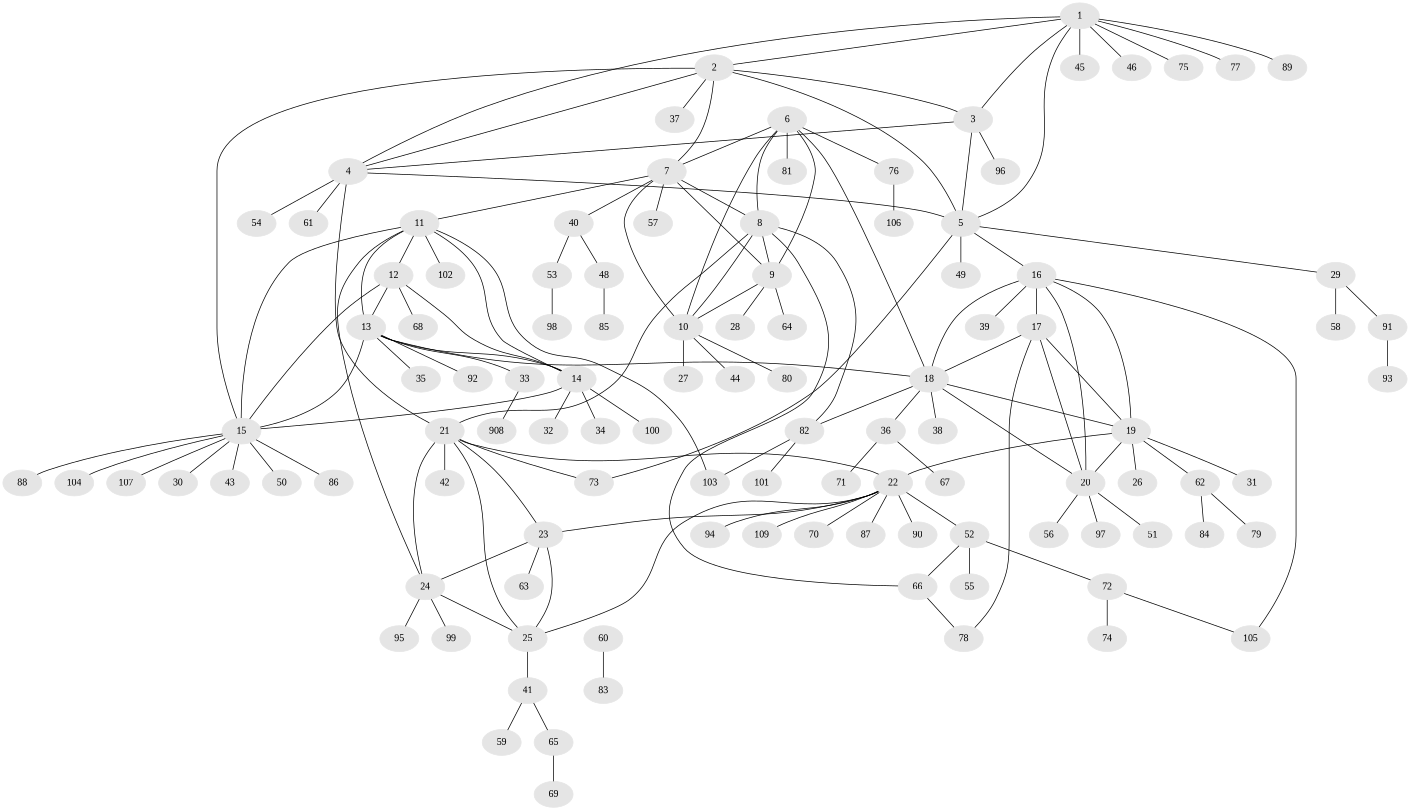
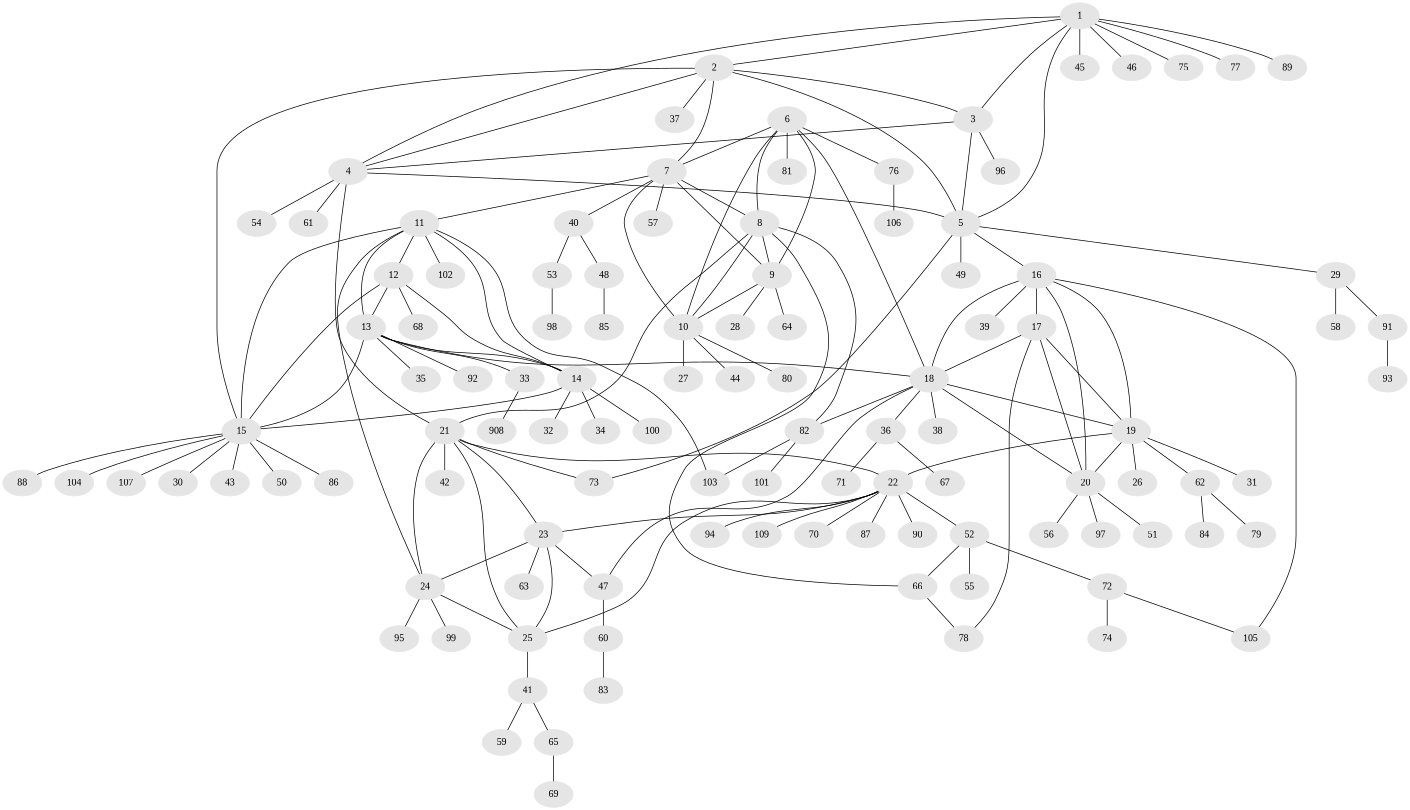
none -> (603, 587)
